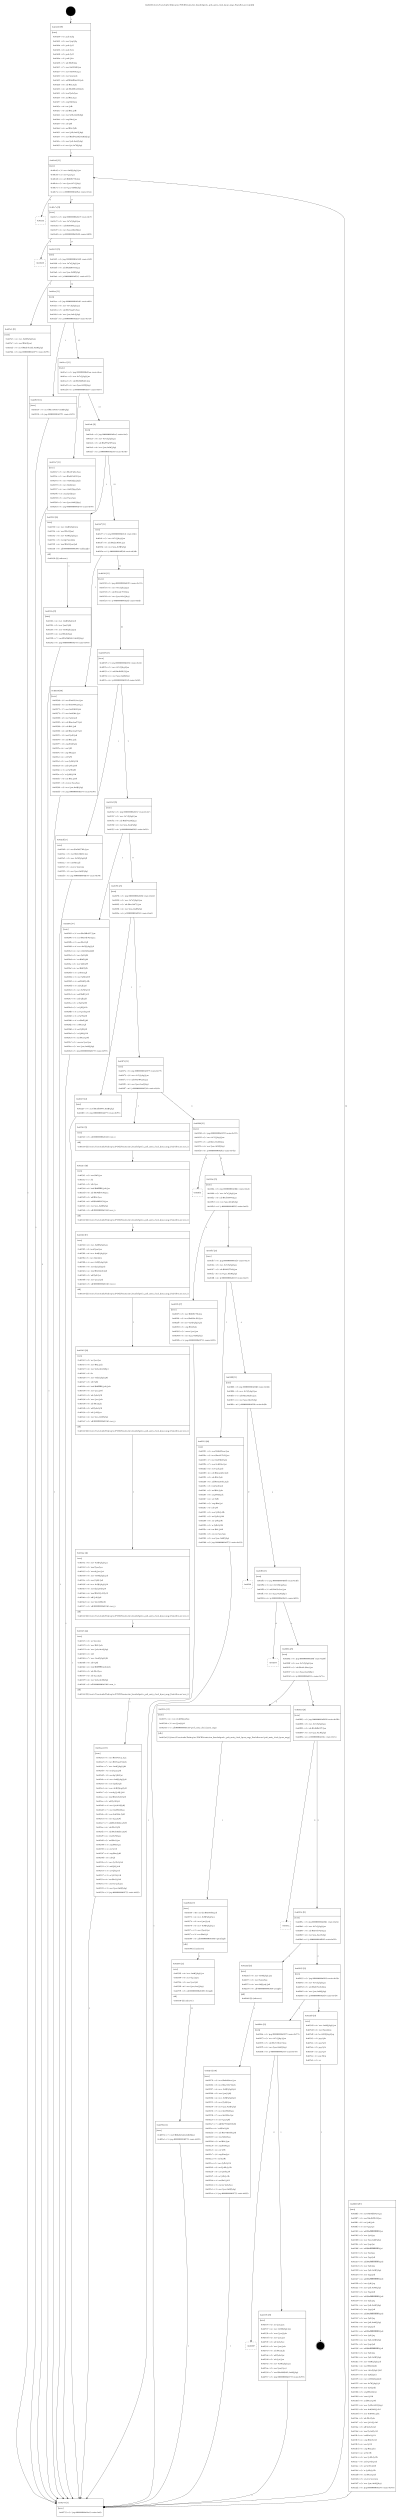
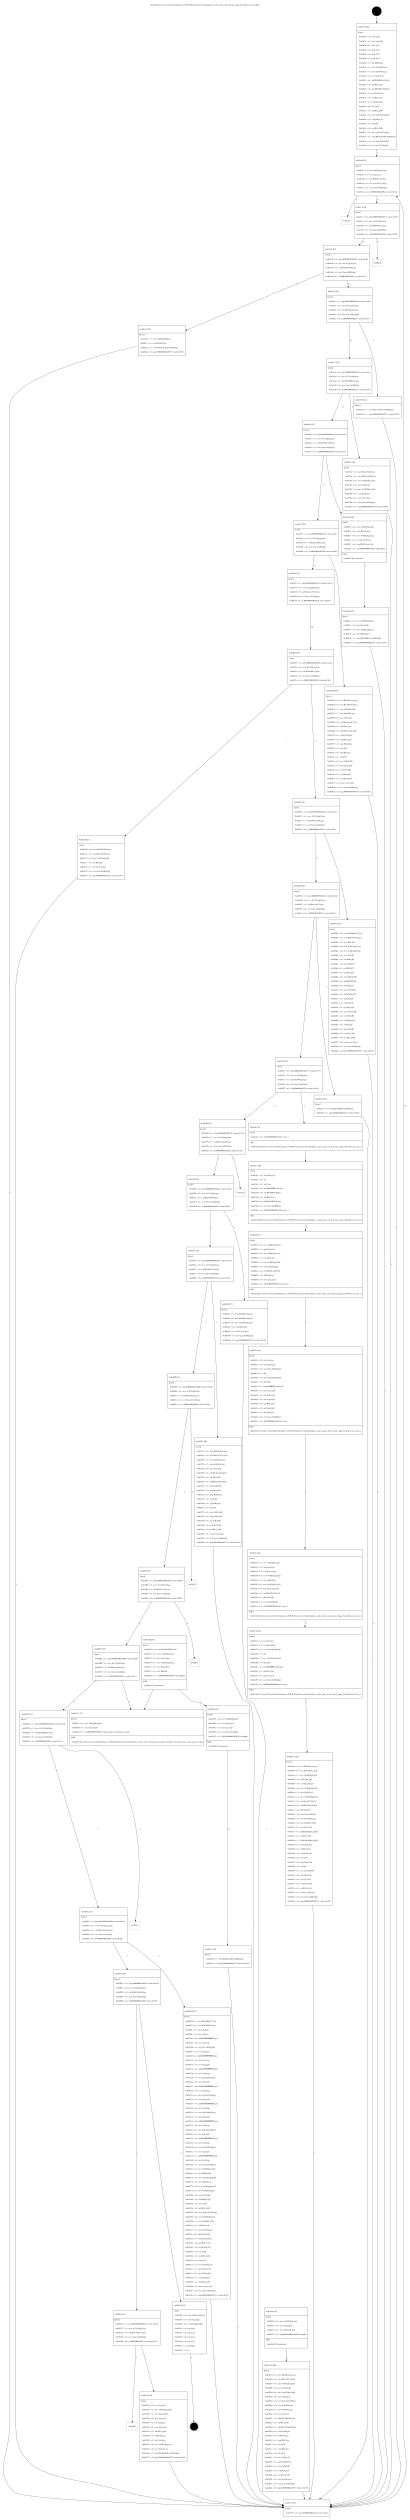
(215, 1819) -> (149, 1699)
(292, 1952) -> (161, 1969)
